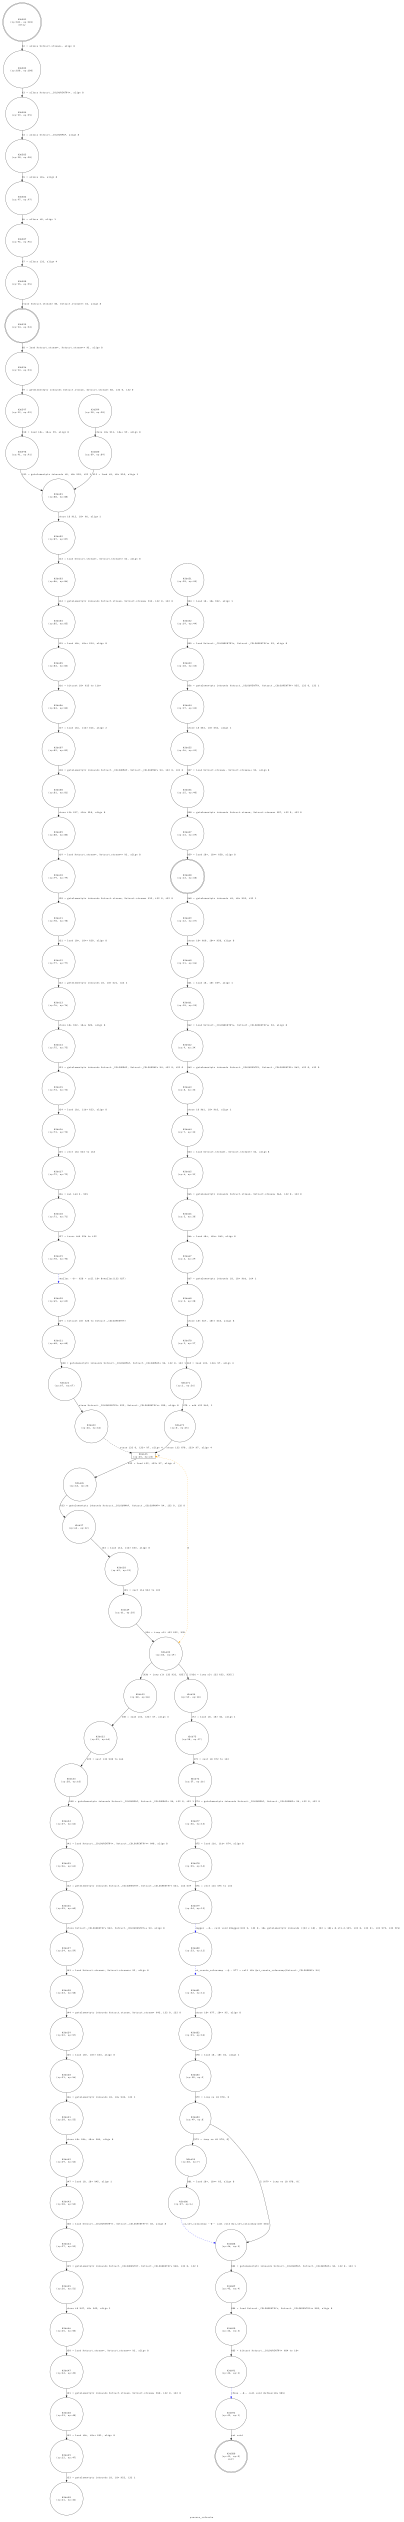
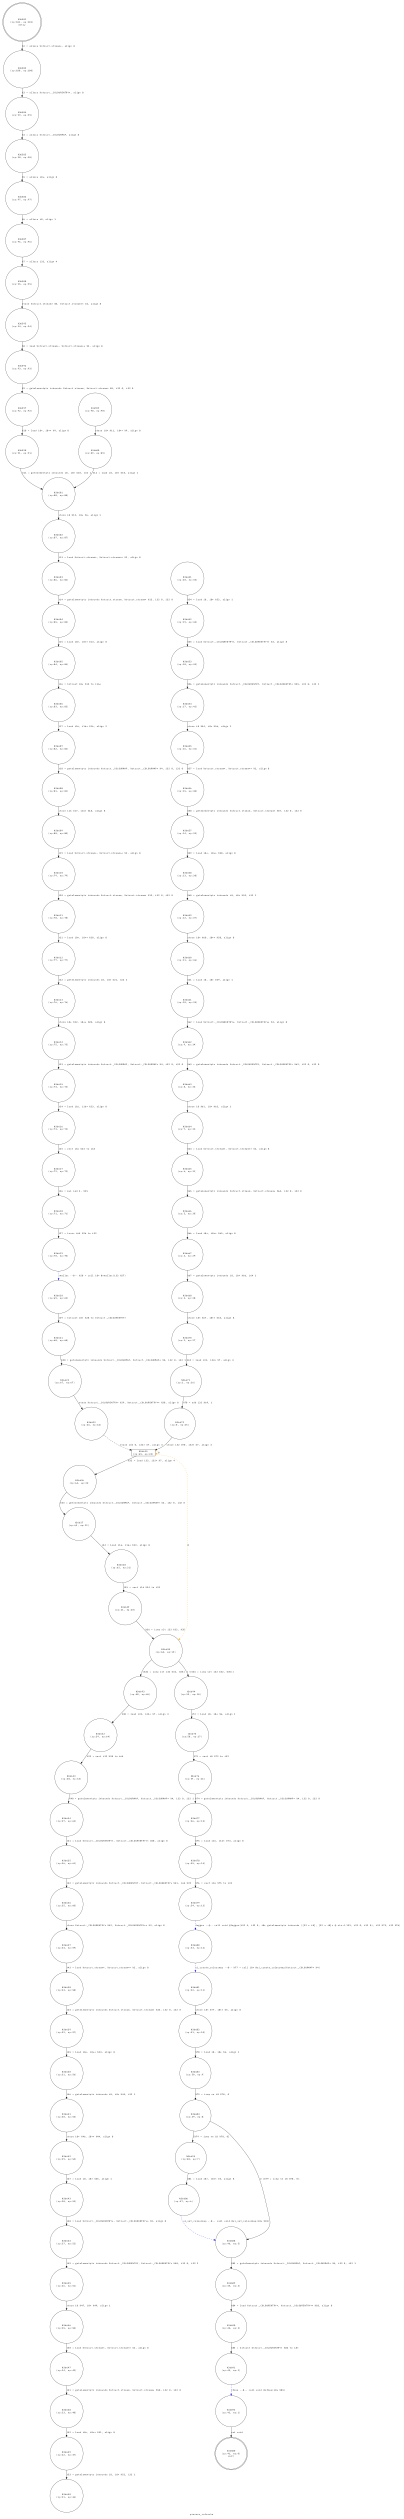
(22, 326) -> (22, 325)
(187, 876) -> (187, 874)
